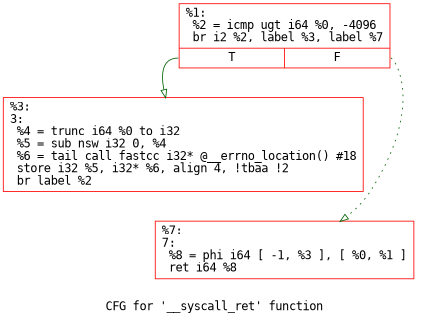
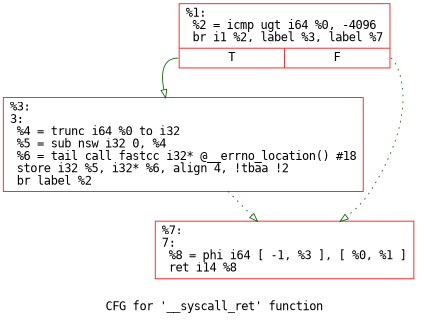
(285, 38) -> (285, 38)
none -> (240, 203)
(199, 268) -> (199, 268)
